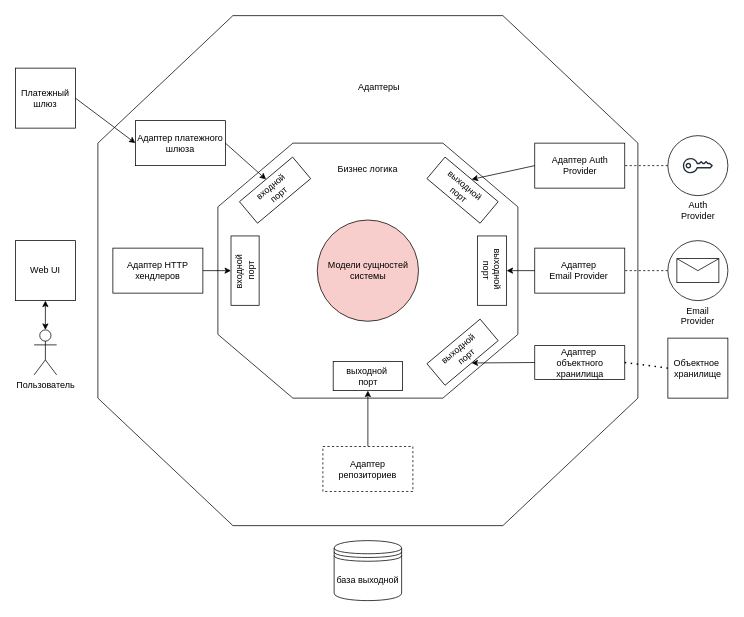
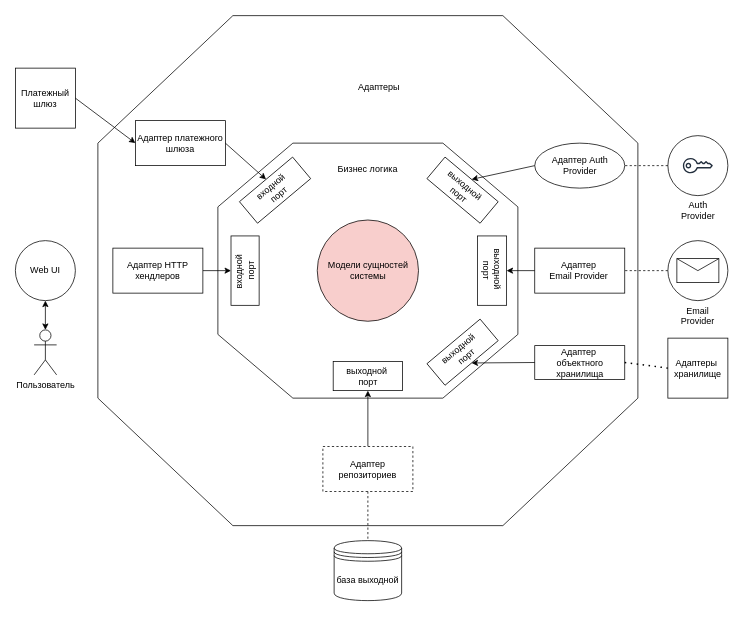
(580, 165) -> (580, 165)
(45, 270) -> (45, 270)
(698, 368) -> (698, 368)
none -> (368, 515)
